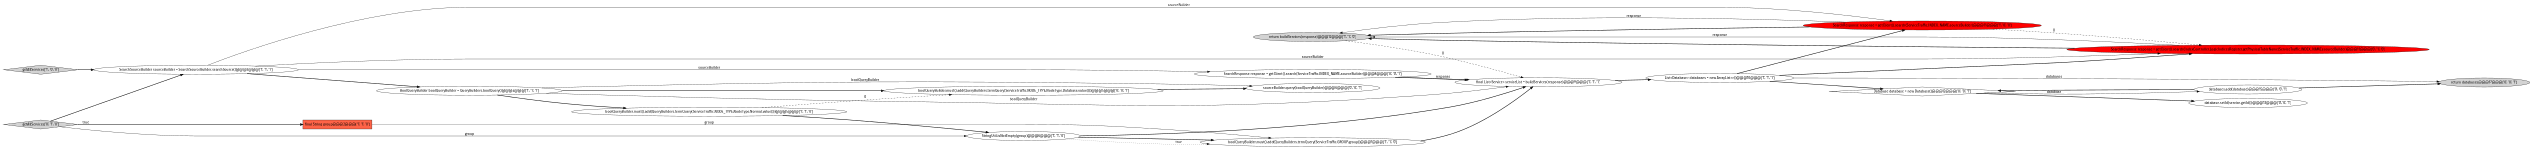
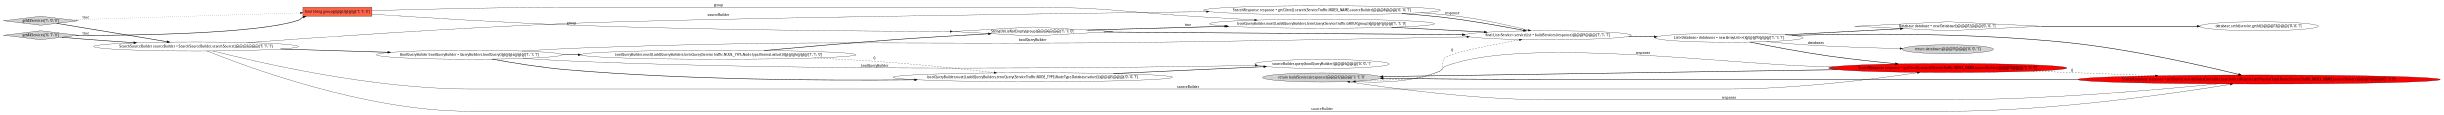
none -> (185, 16)
(2248, 90) -> none
(512, 136) -> (661, 28)
(1024, 136) -> (1033, 32)
